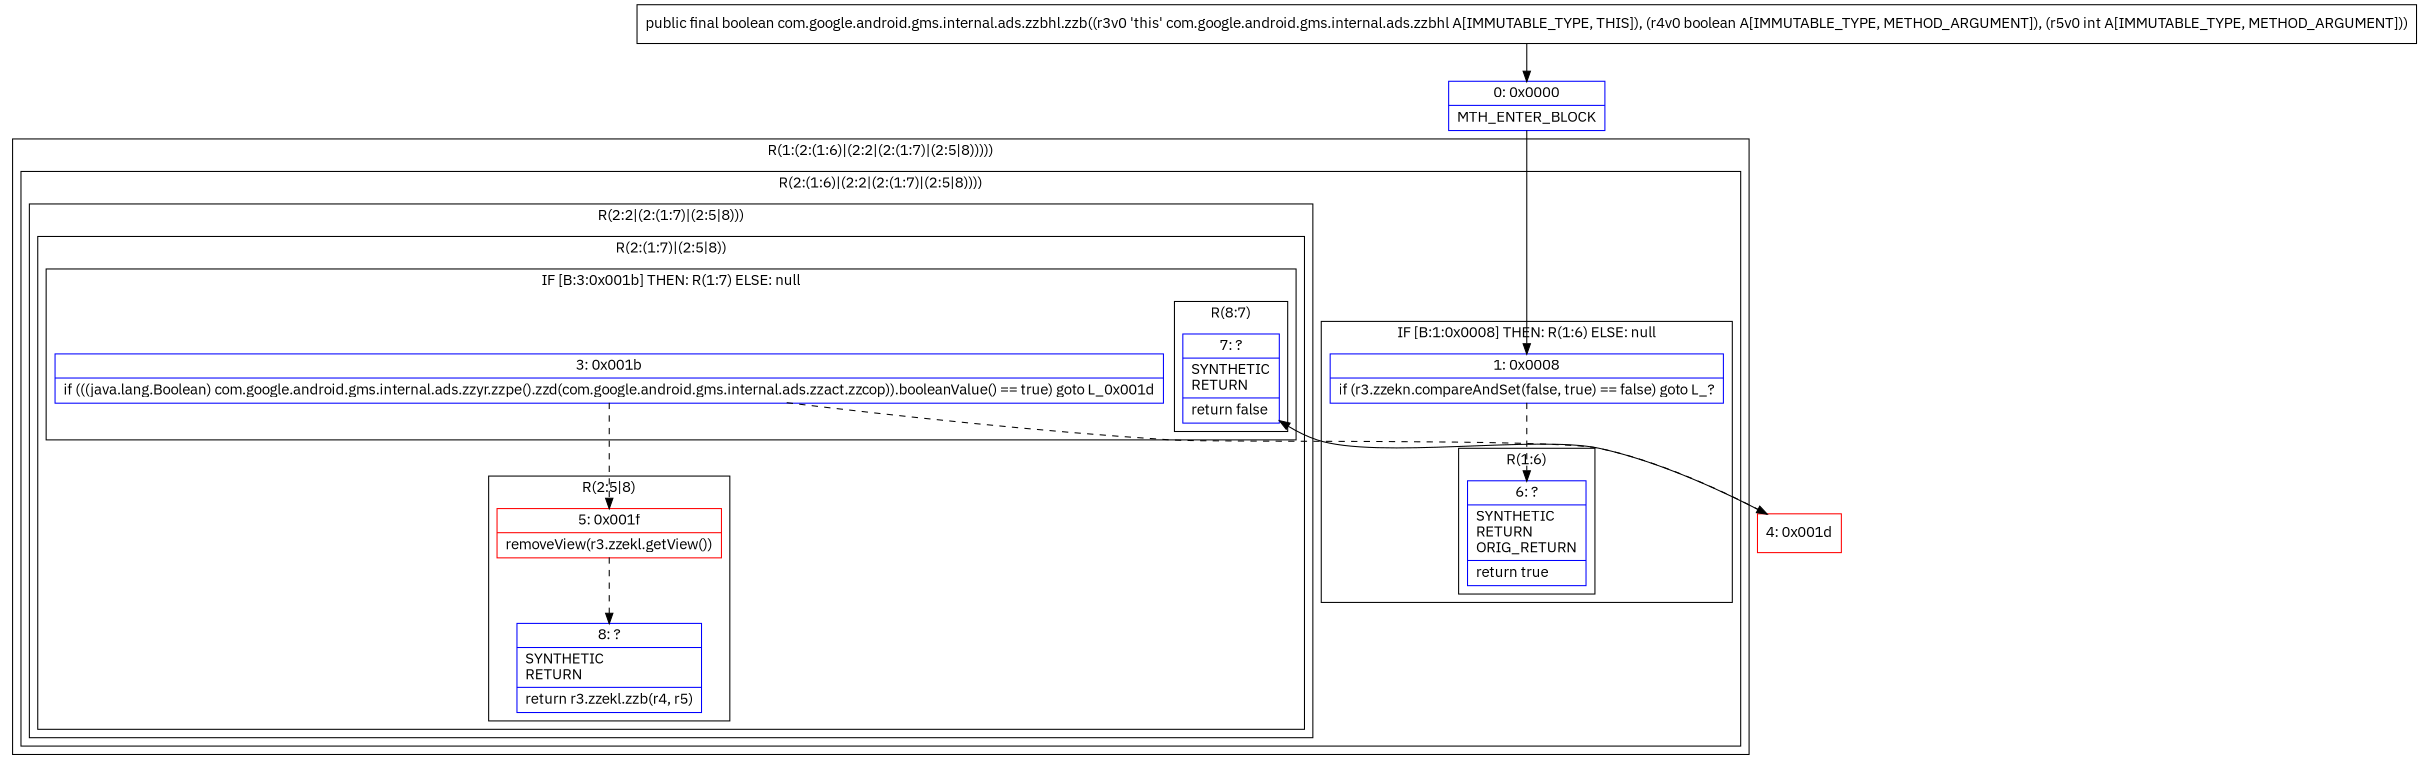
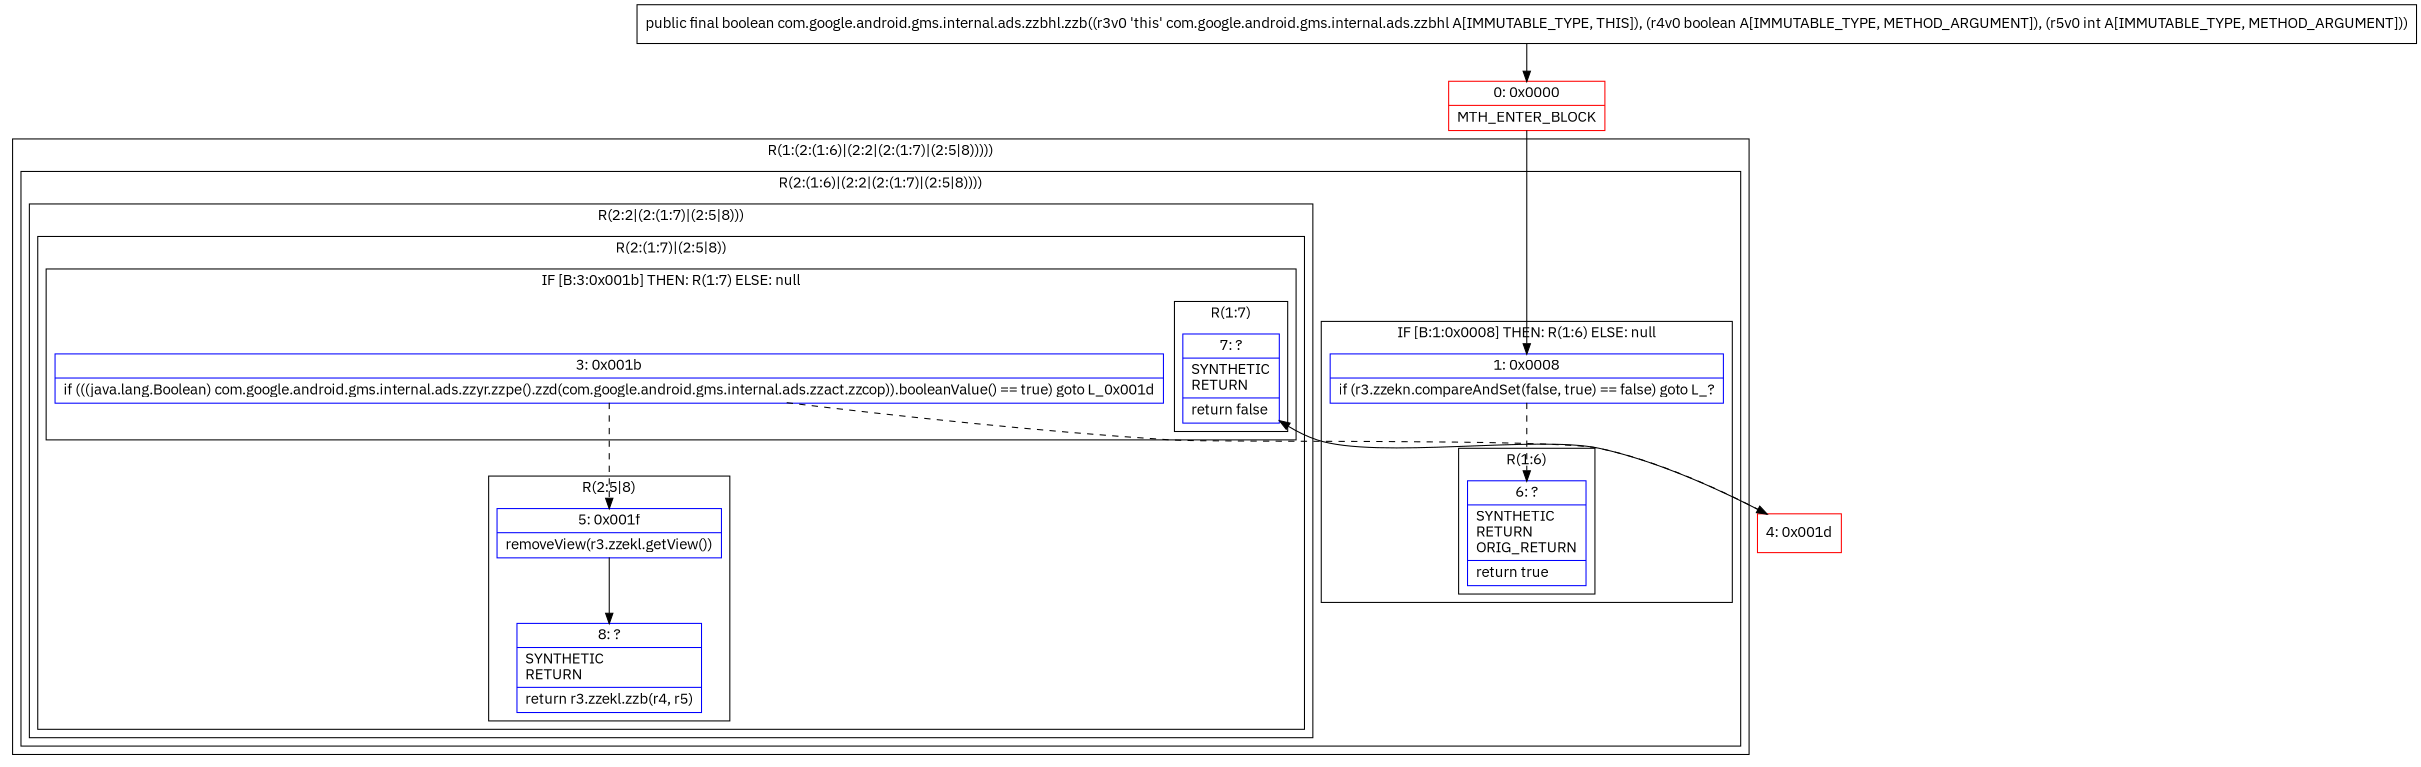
(1527, 106) -> (1527, 106)
(1231, 314) -> (1231, 314)
(609, 533) -> (609, 533)
(609, 585) -> (609, 585)
